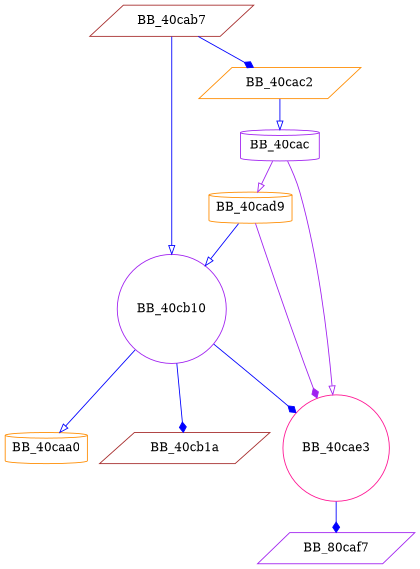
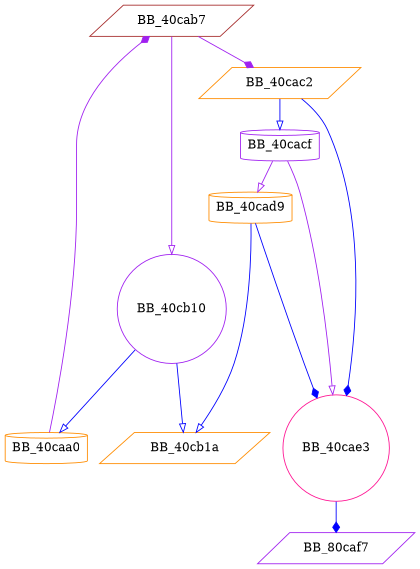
(221, 49) -> (221, 49)
(172, 141) -> (172, 141)
(280, 145) -> (280, 145)
none -> (76, 227)
(225, 241) -> (243, 329)
(284, 306) -> (284, 306)
(251, 375) -> (353, 236)
(180, 393) -> (180, 393)
(185, 448) -> (185, 448)
